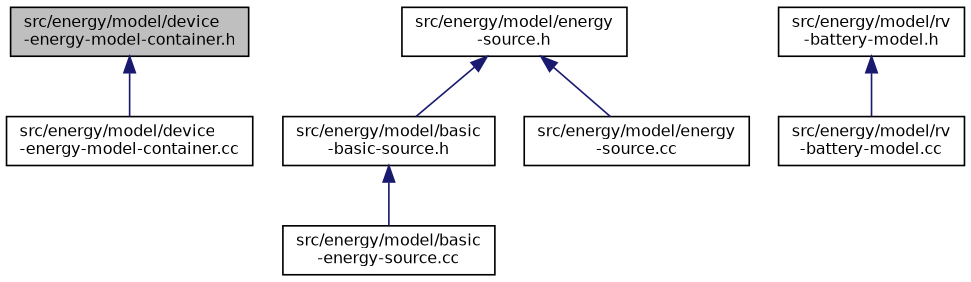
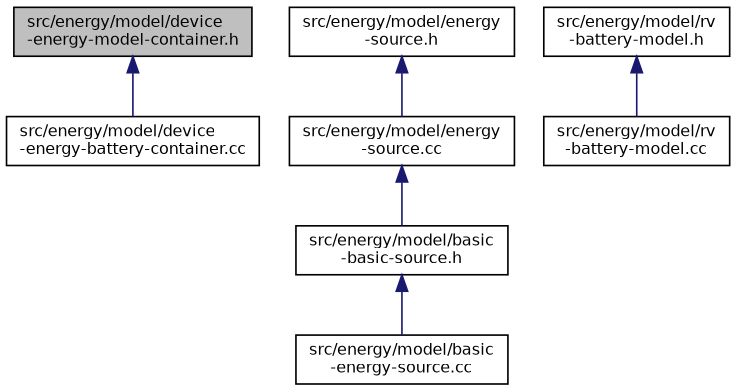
(445, 92) -> (402, 204)
(130, 141) -> (133, 141)
